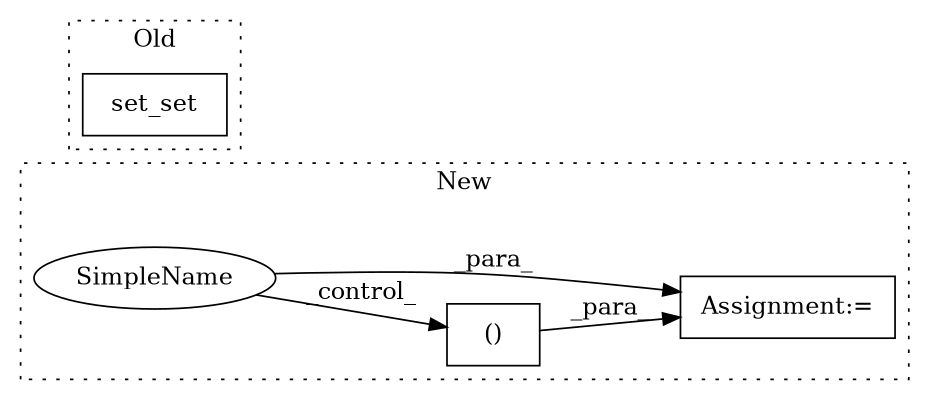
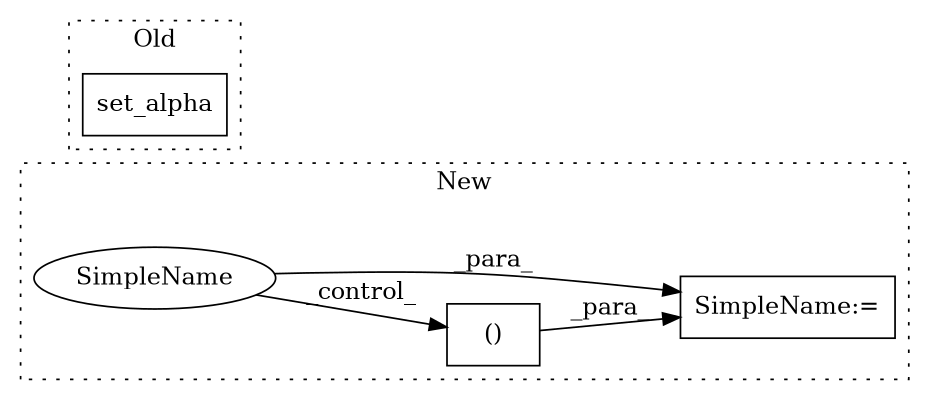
(155, 105) -> (155, 105)
(788, 307) -> (788, 307)
